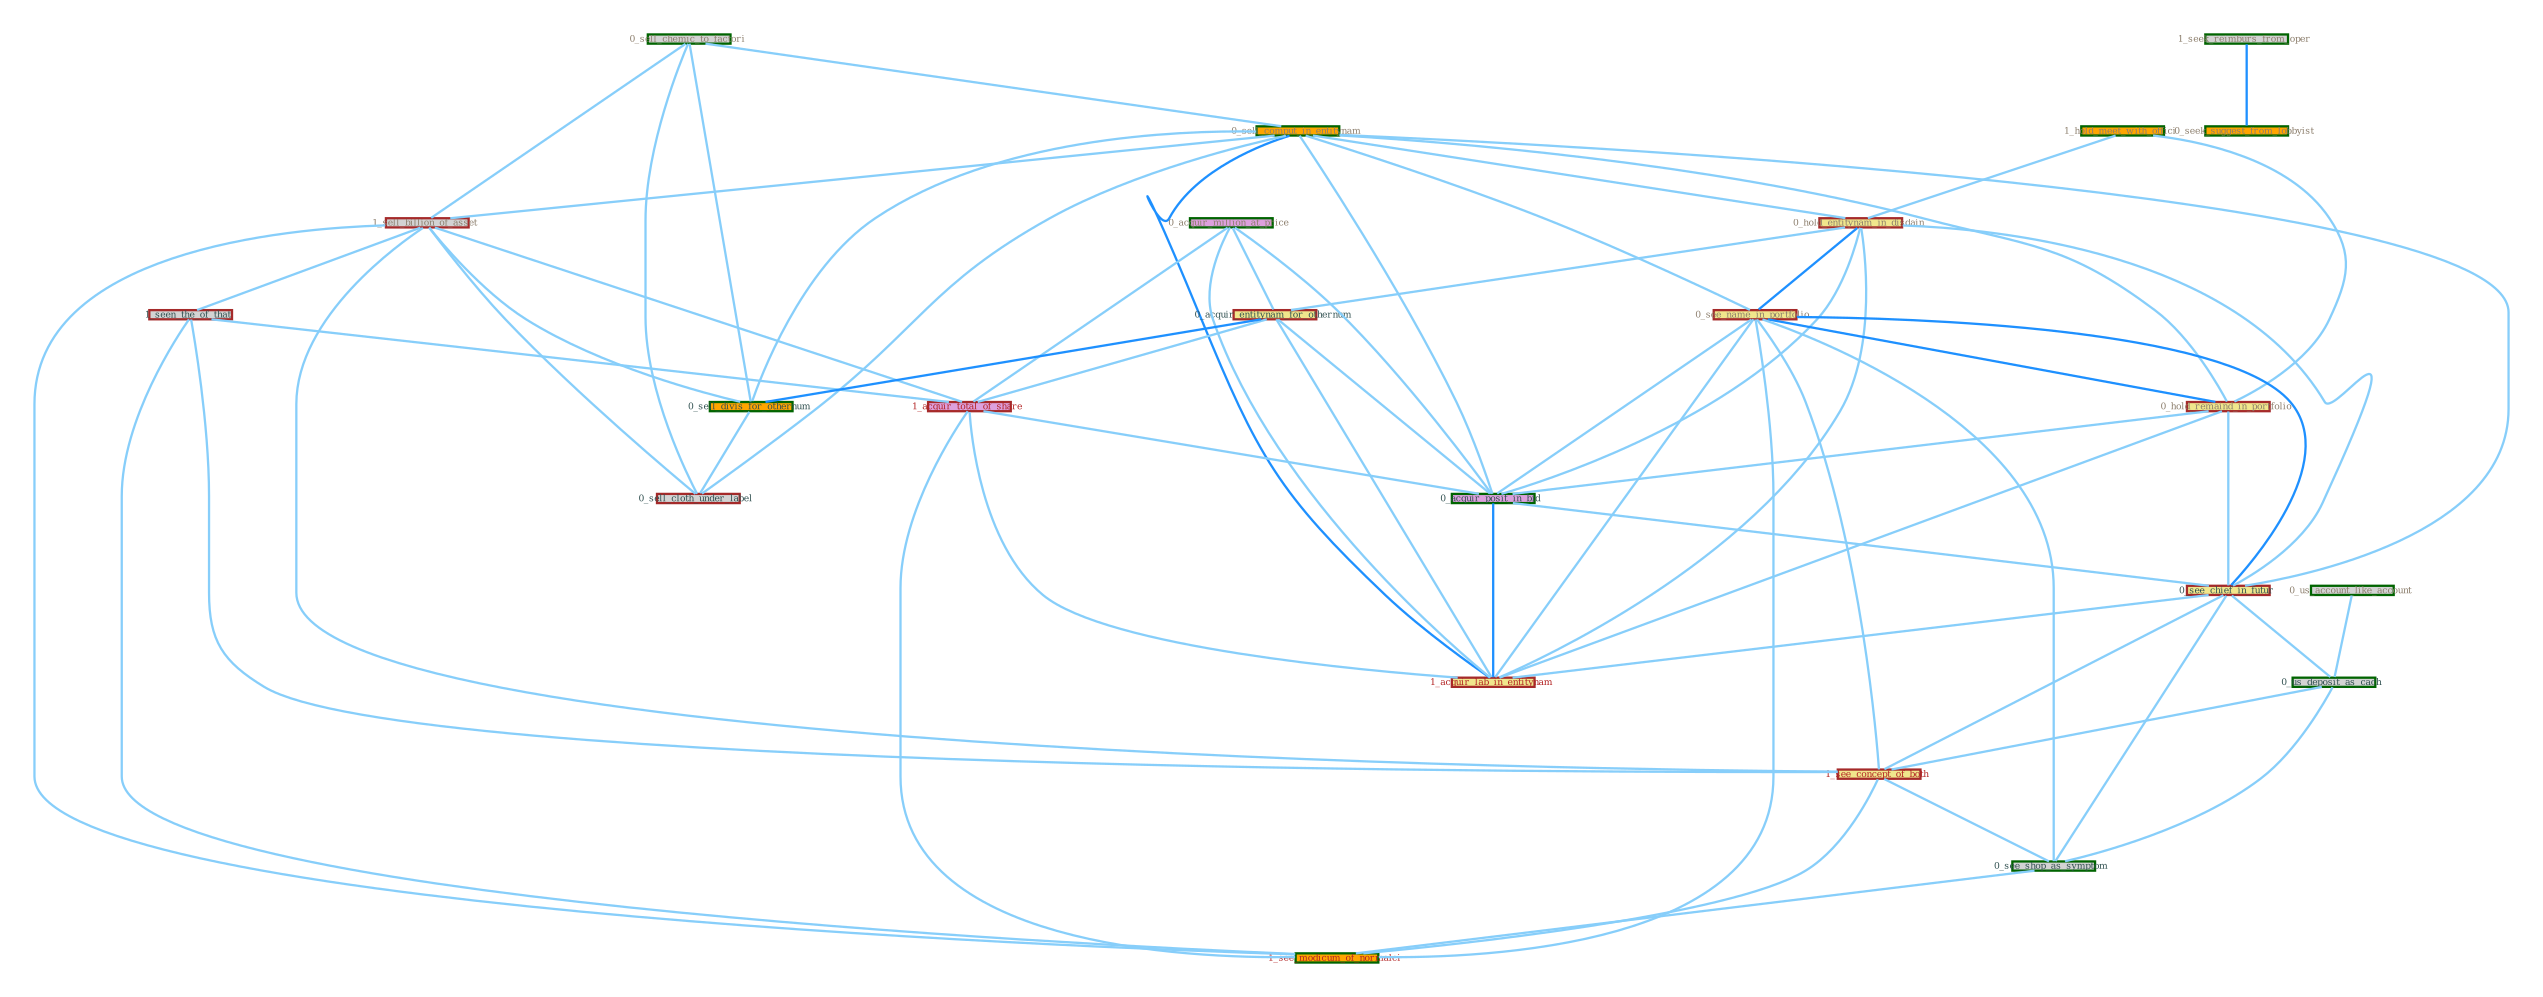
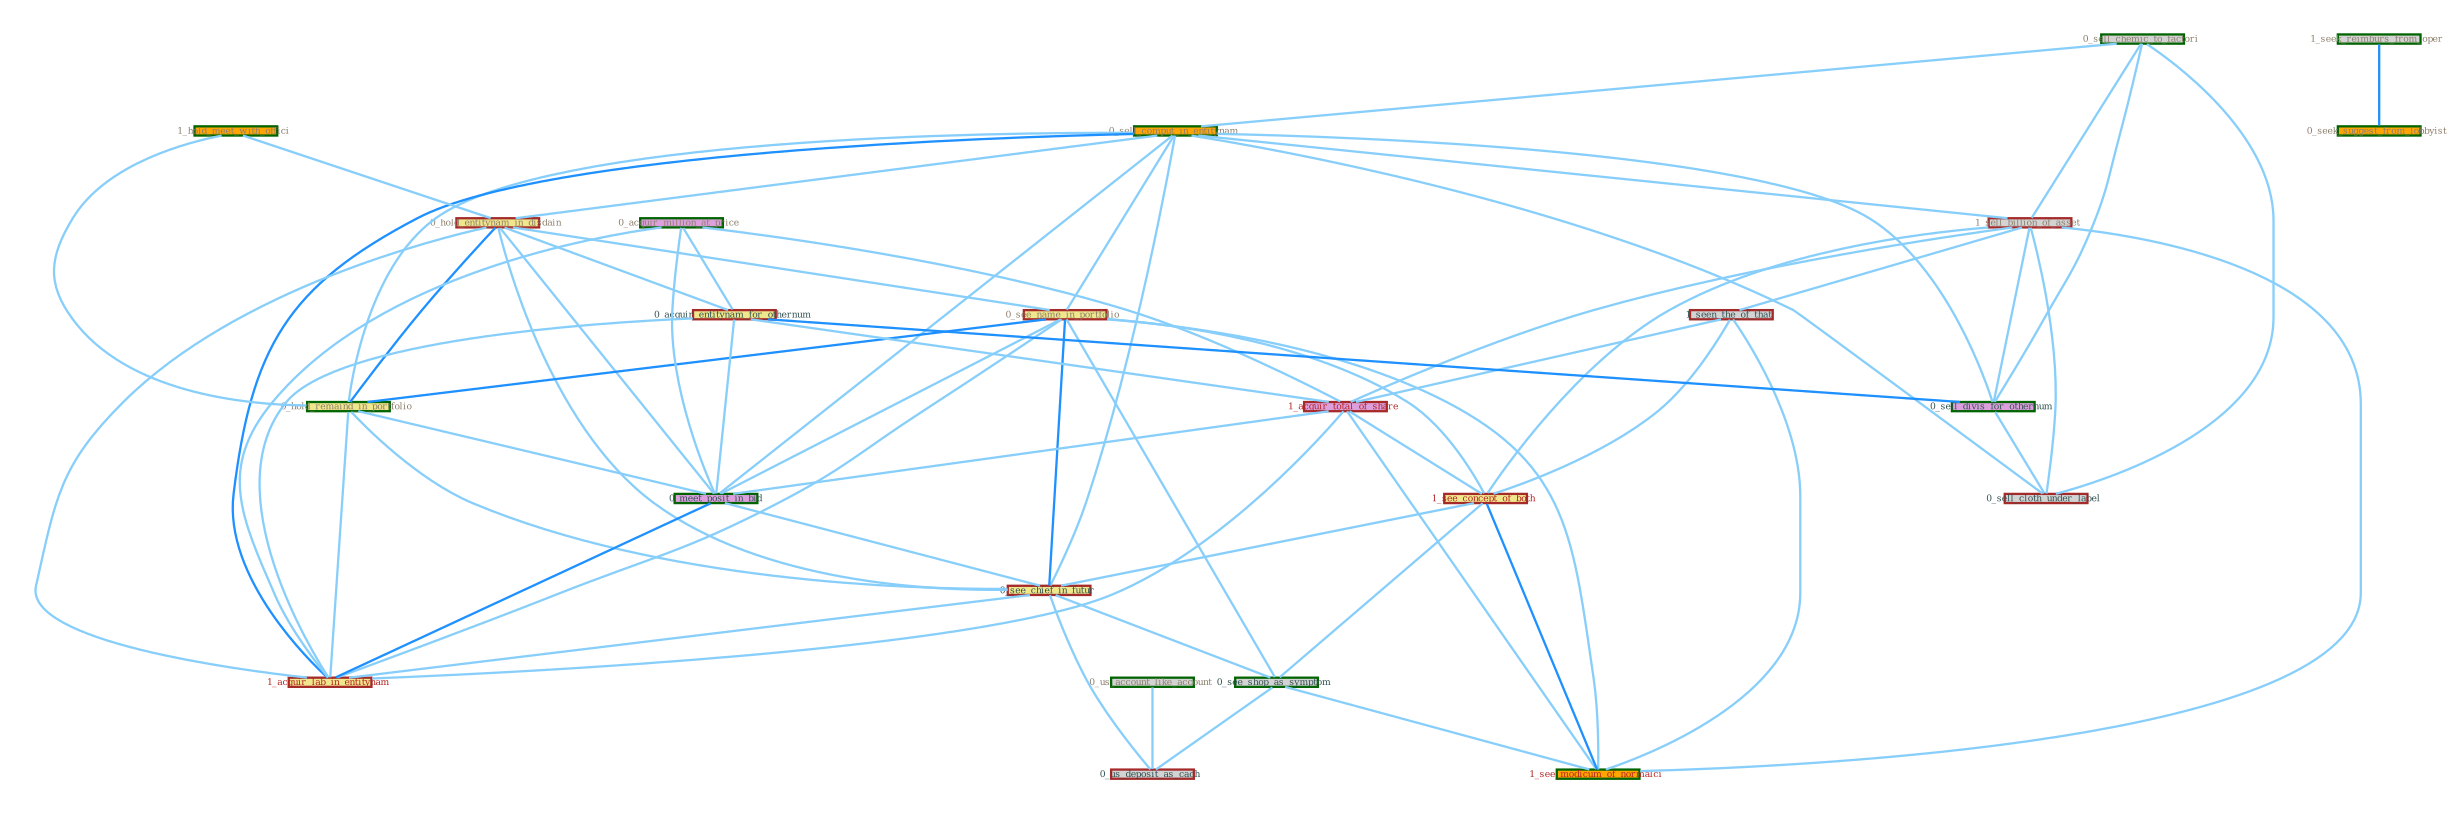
(1808, 269) -> (781, 269)
none -> (420, 313)
(751, 407) -> (1993, 407)
(2228, 407) -> (348, 407)
(1493, 498) -> (716, 498)
(2334, 682) -> (1152, 774)
(2107, 728) -> (1416, 453)
(1757, 890) -> (1542, 637)
